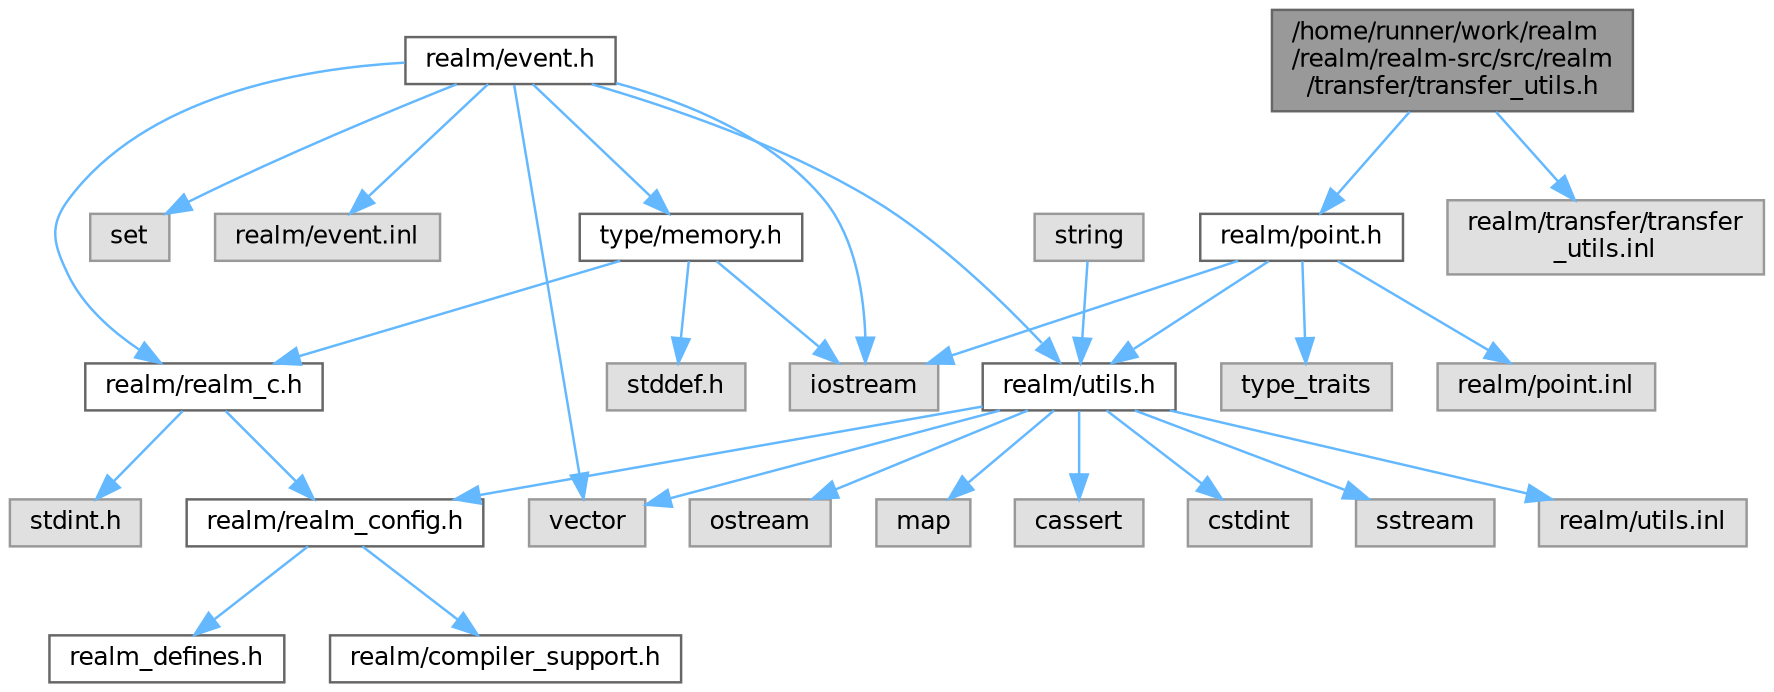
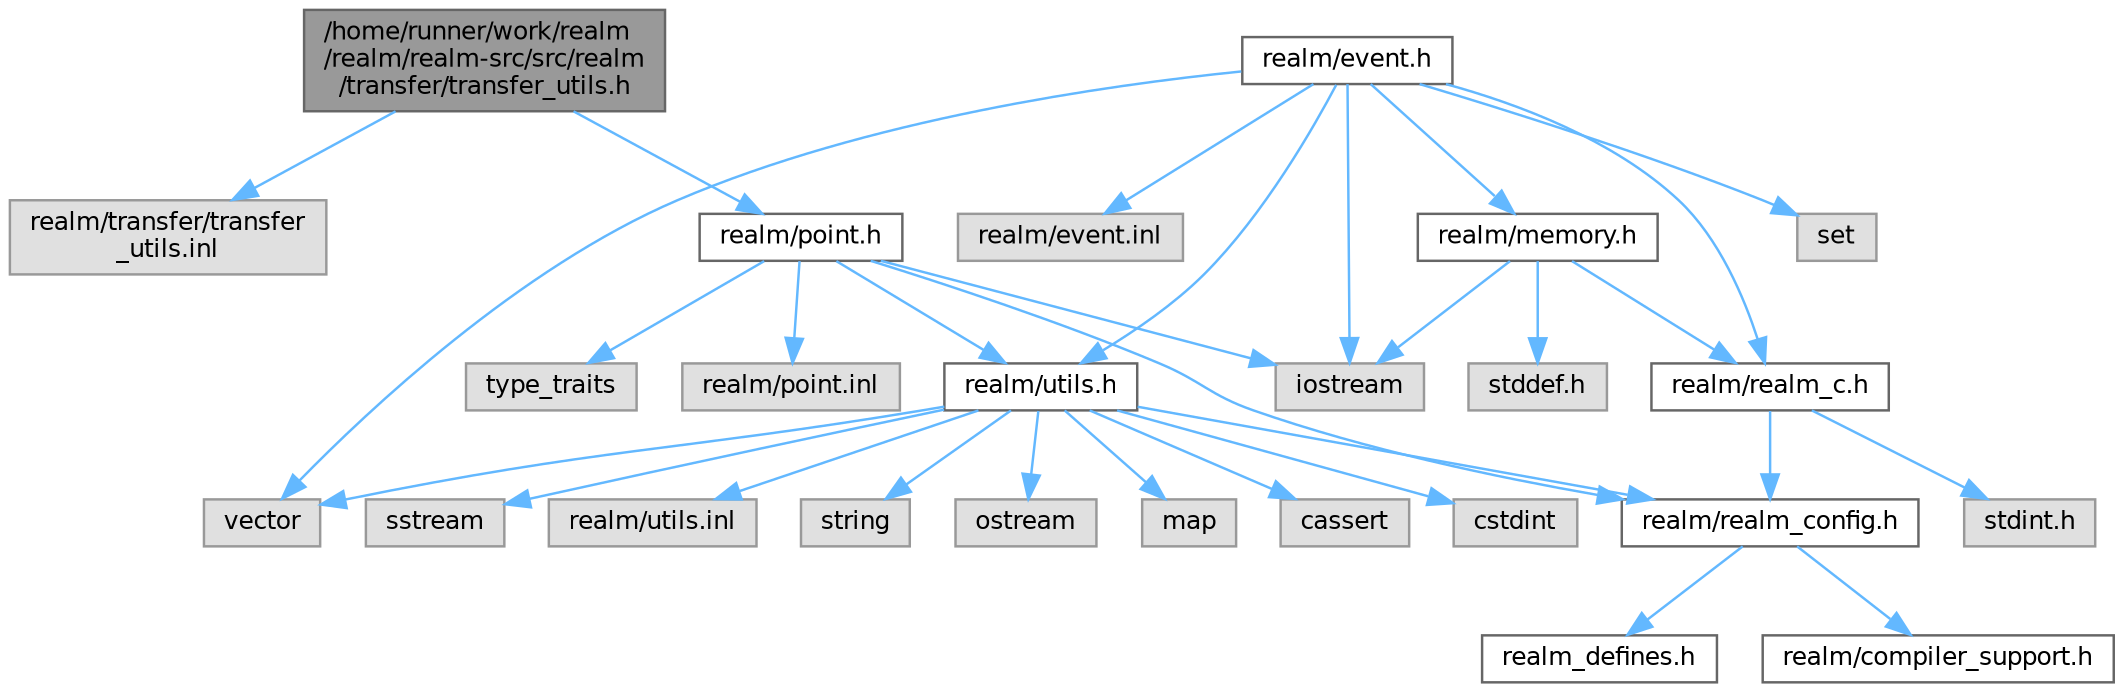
(691, 237) -> (1538, 237)
(1085, 296) -> (959, 447)
none -> (1227, 400)
